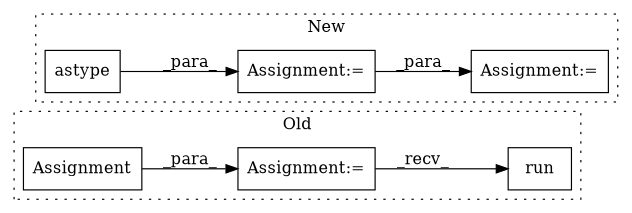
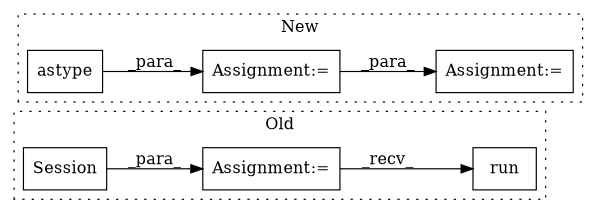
(83, 169) -> (65, 169)
